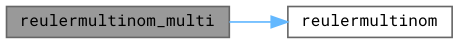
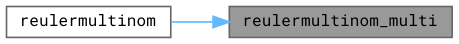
(250, 22) -> (192, 22)
